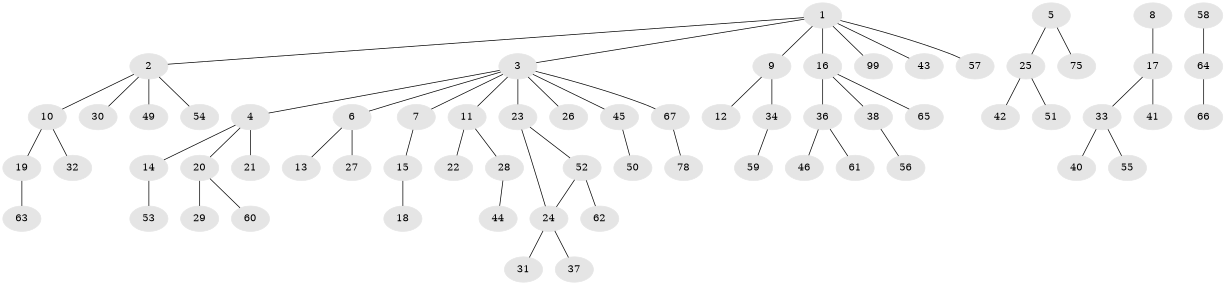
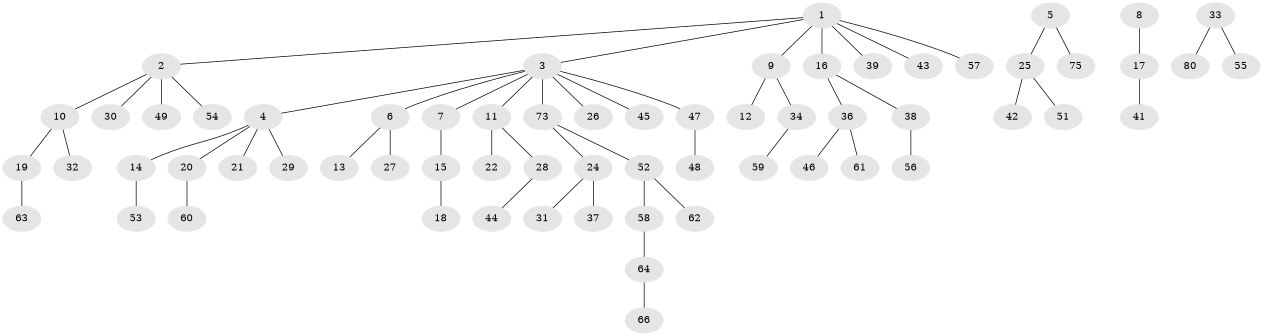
(873, 66) -> (873, 66)
(1128, 92) -> none
(518, 117) -> (543, 117)
(670, 117) -> (695, 117)
(924, 117) -> none
(633, 168) -> none
(684, 168) -> (695, 168)
(1077, 168) -> (1190, 66)
(200, 193) -> (276, 143)
(565, 193) -> (644, 193)
